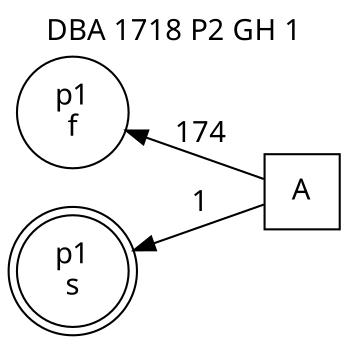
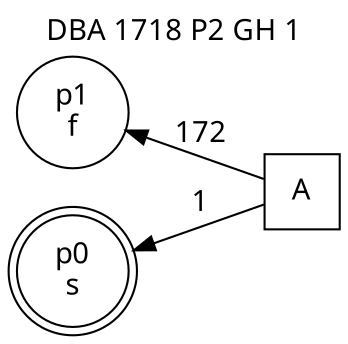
(201, 134) -> (201, 134)
(73, 271) -> (73, 271)
